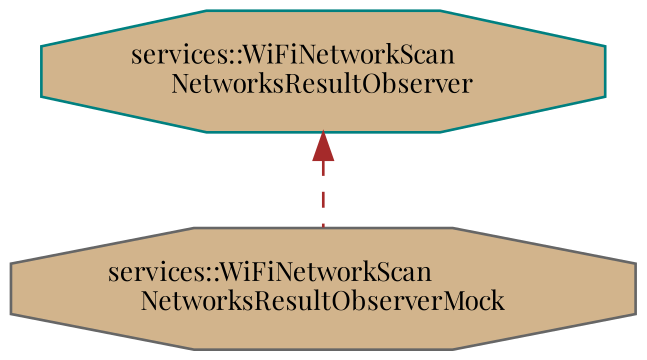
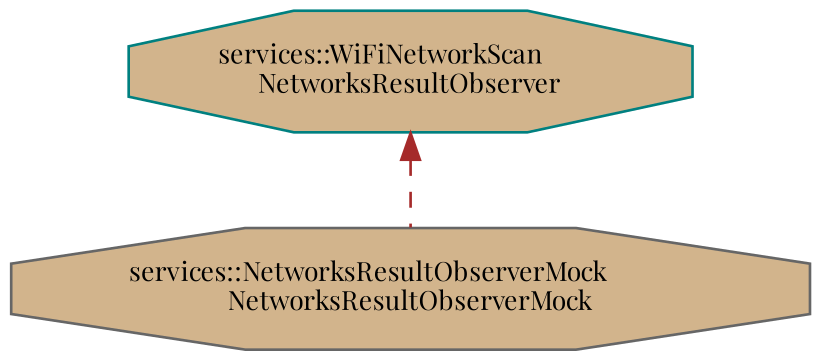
(323, 289) -> (411, 289)
